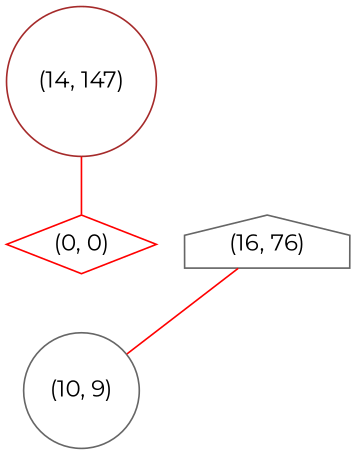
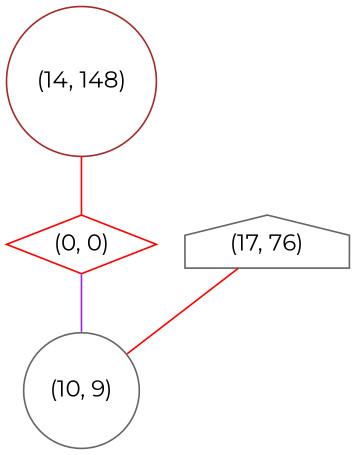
(81, 81) -> (81, 81)
(267, 244) -> (267, 244)
none -> (81, 303)
